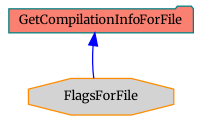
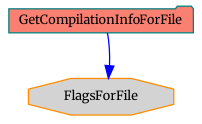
(93, 62) -> (109, 49)
